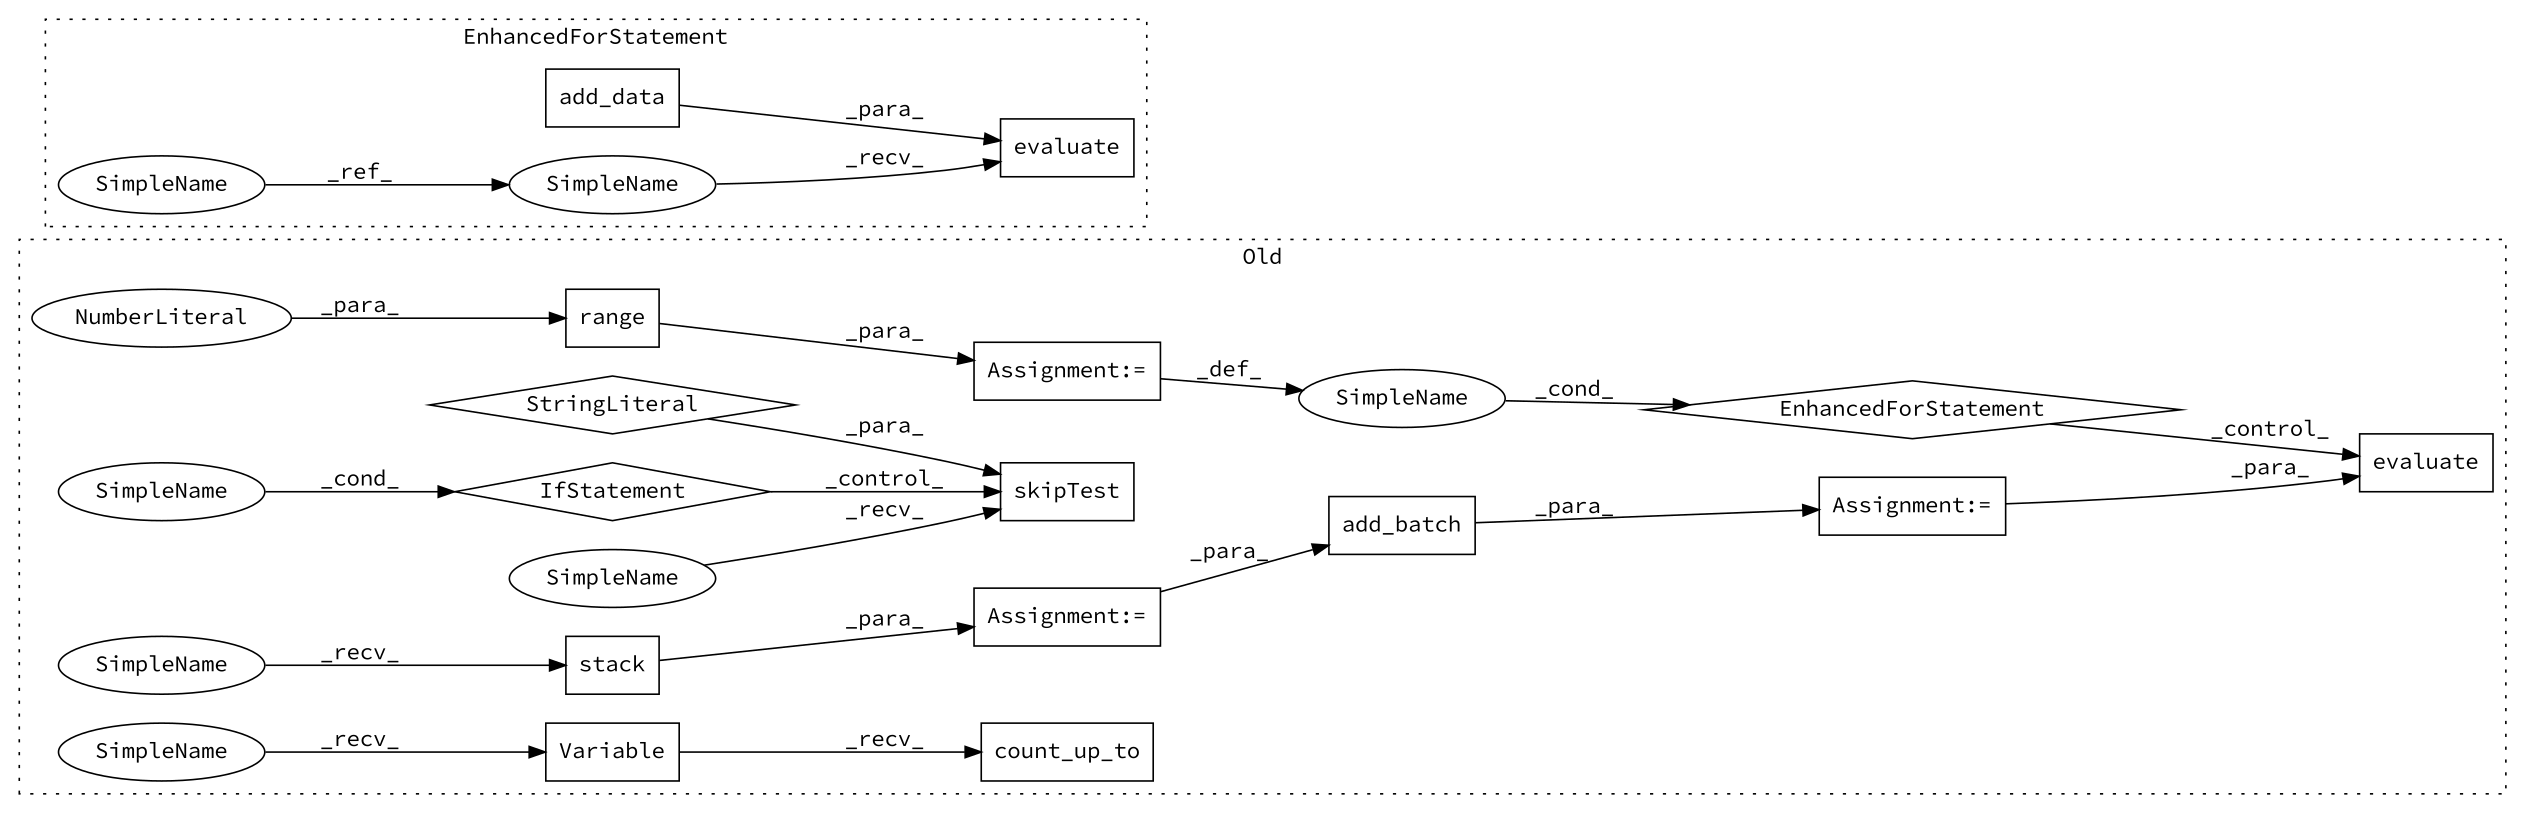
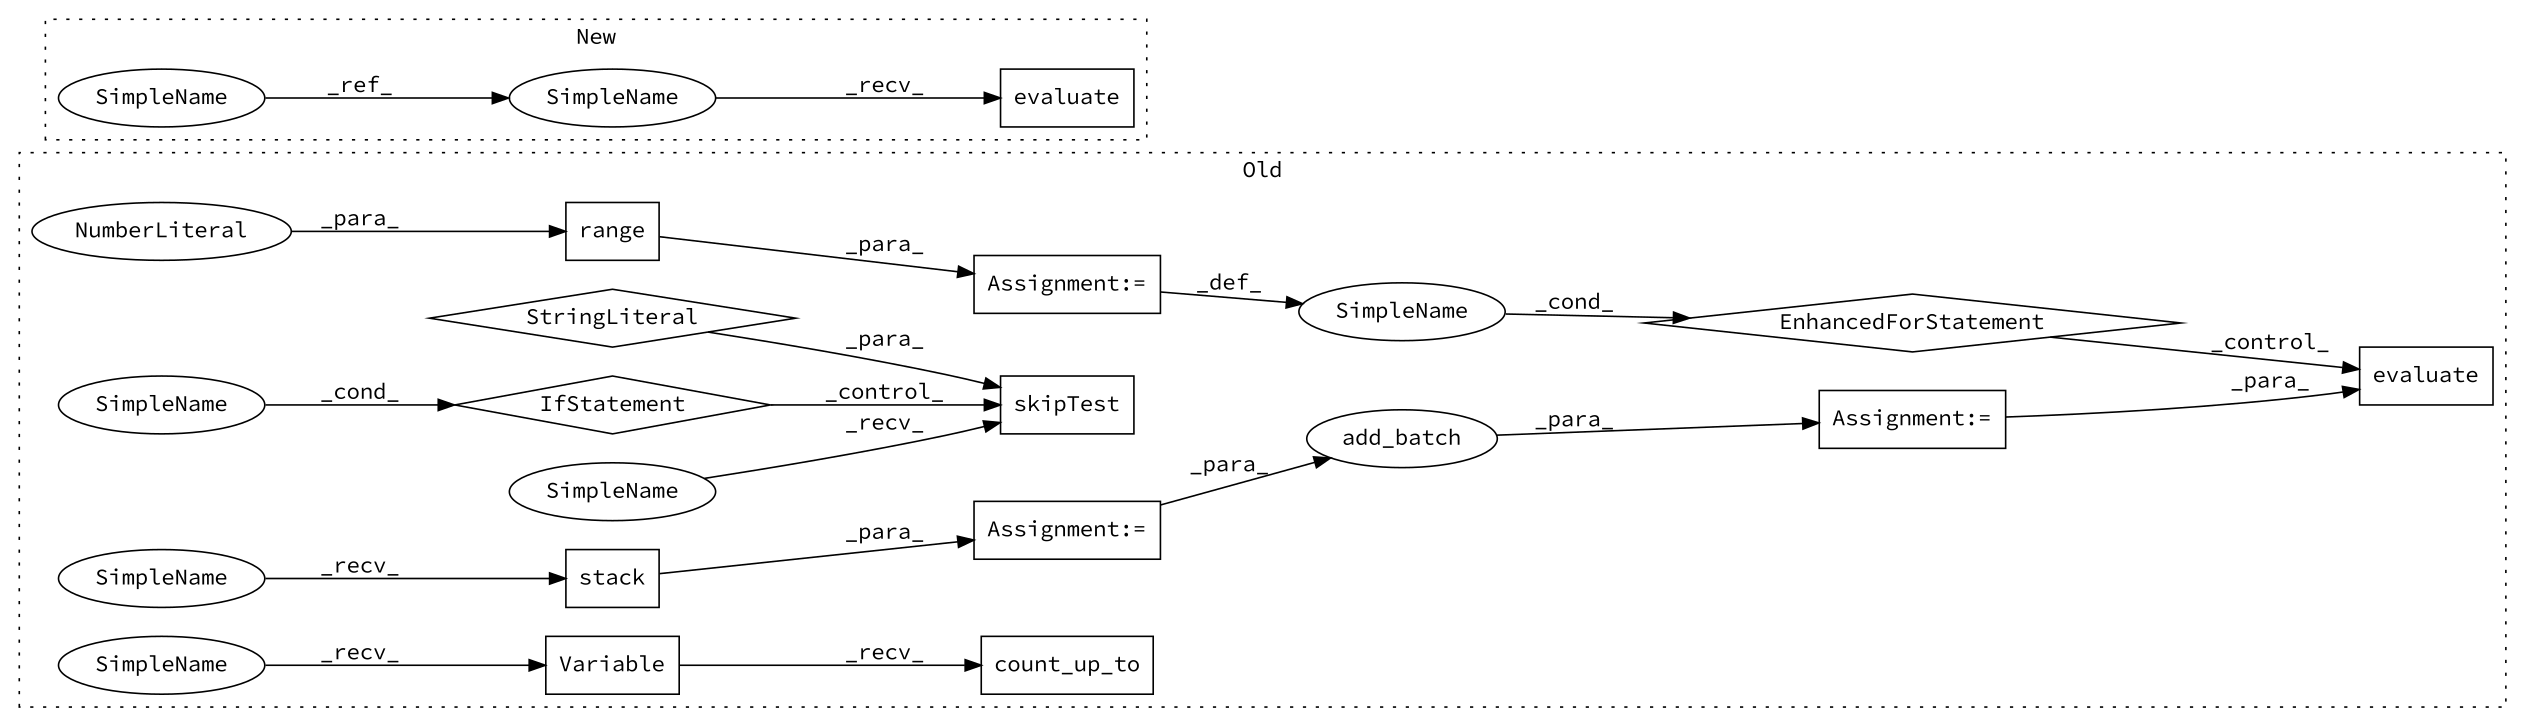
(596, 38) -> (596, 38)
(613, 98) -> none
(1402, 525) -> (1402, 439)
